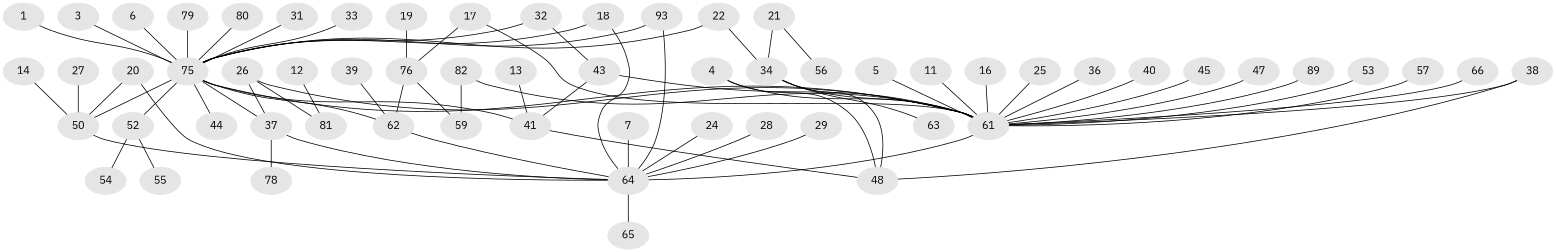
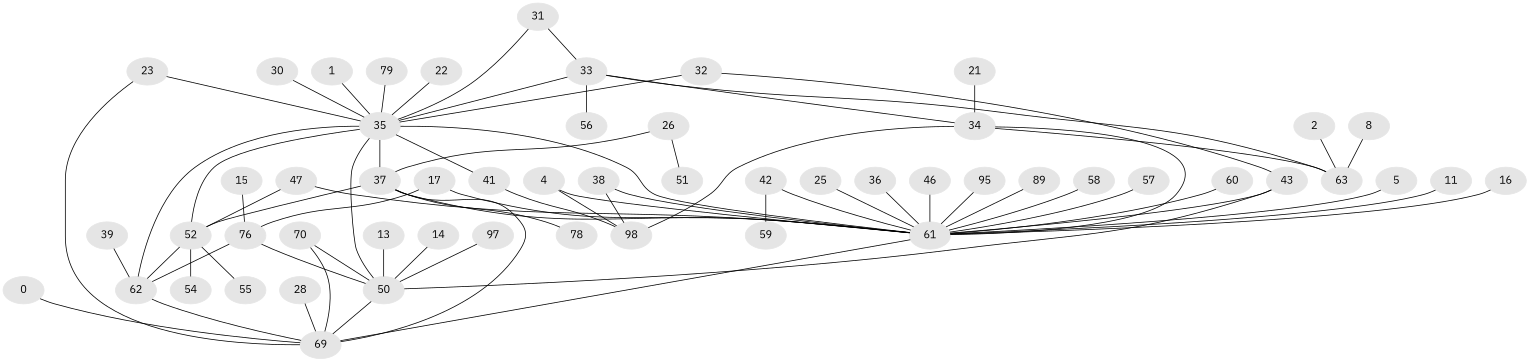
(78, 17) -> none
(133, 17) -> none
(242, 17) -> (277, 71)
(406, 17) -> (242, 181)
(603, 17) -> none
(662, 17) -> (147, 71)
none -> (562, 44)
(743, 44) -> (780, 100)
(798, 44) -> (587, 99)
(78, 71) -> (493, 236)
(133, 71) -> (300, 236)
(188, 71) -> (380, 126)
(297, 71) -> none
(461, 71) -> (766, 181)
(1149, 71) -> (930, 181)
(1204, 71) -> (985, 181)
(1368, 71) -> (1094, 181)
(1478, 71) -> (1232, 181)
(570, 95) -> (841, 262)
(434, 99) -> (313, 265)
(523, 99) -> (384, 263)
(615, 99) -> (561, 219)
none -> (969, 109)
(217, 126) -> none
(326, 126) -> (682, 181)
(628, 126) -> (24, 290)
(712, 126) -> none
(821, 126) -> none
none -> (1314, 126)
none -> (1369, 126)
(628, 181) -> (321, 345)
(877, 181) -> (631, 236)
none -> (249, 205)
none -> (283, 205)
(628, 236) -> none
none -> (163, 263)
